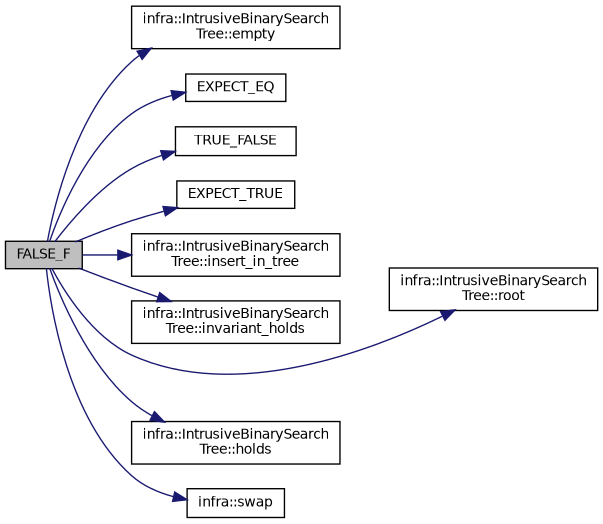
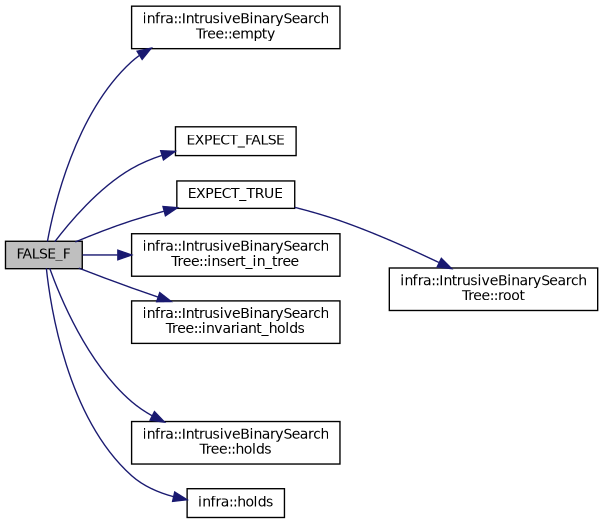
(236, 88) -> none
(236, 141) -> (236, 141)
(231, 374) -> (368, 231)
(236, 503) -> (236, 503)
